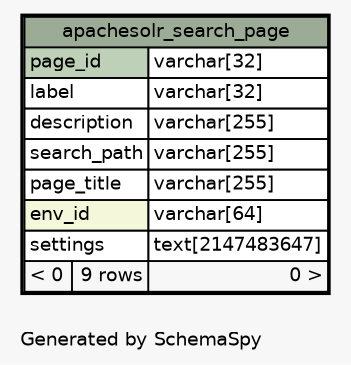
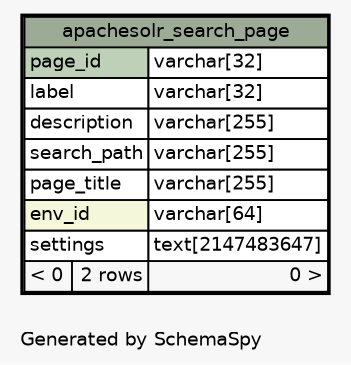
(112, 276) -> (112, 276)
